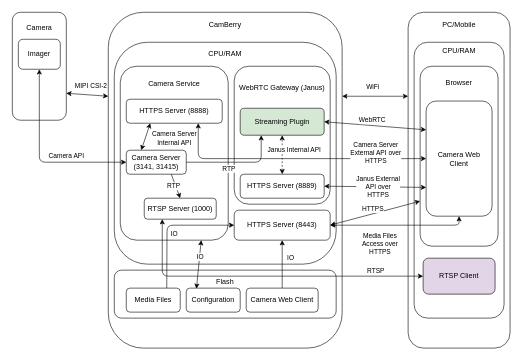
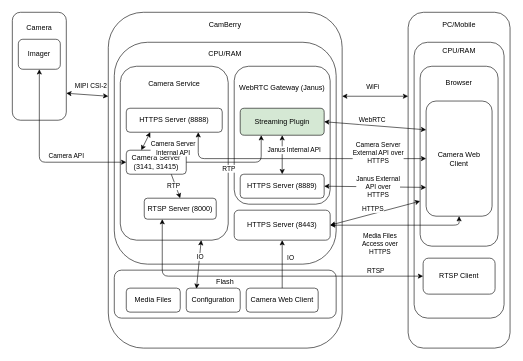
(174, 111) -> (174, 120)
(282, 155) -> (282, 155)
(180, 209) -> (180, 209)
(170, 226) -> none
(459, 276) -> (459, 276)
